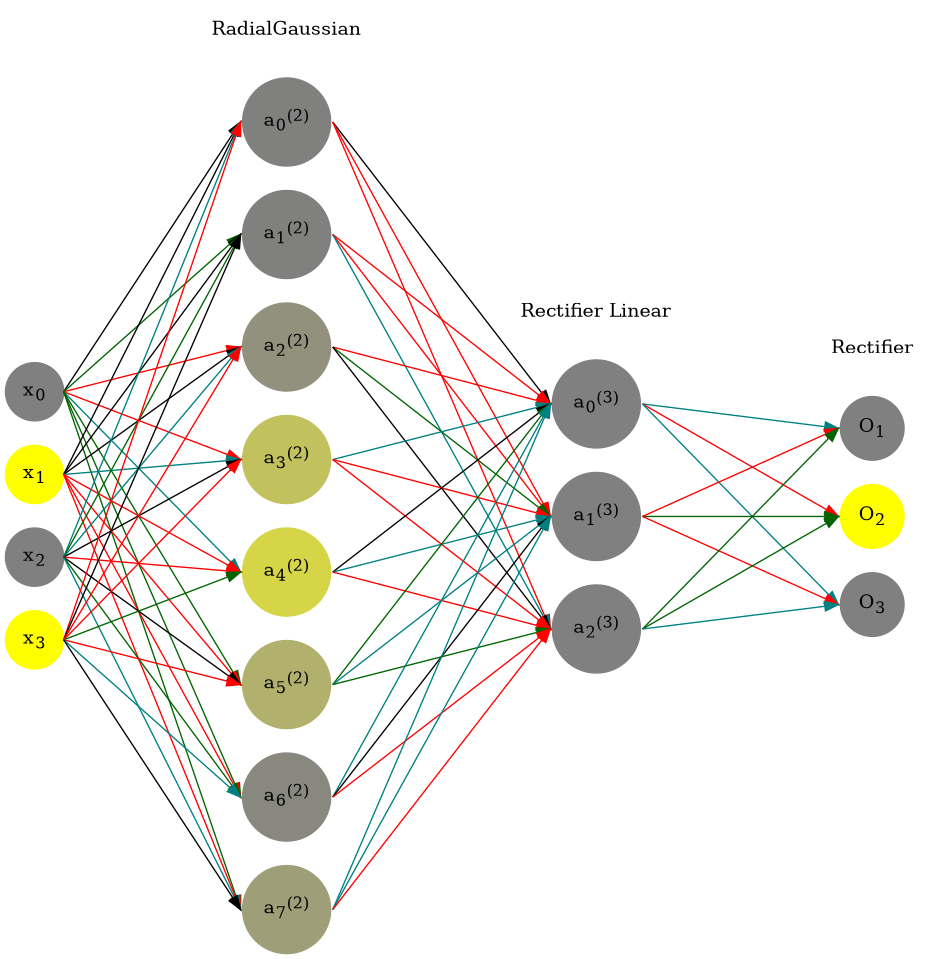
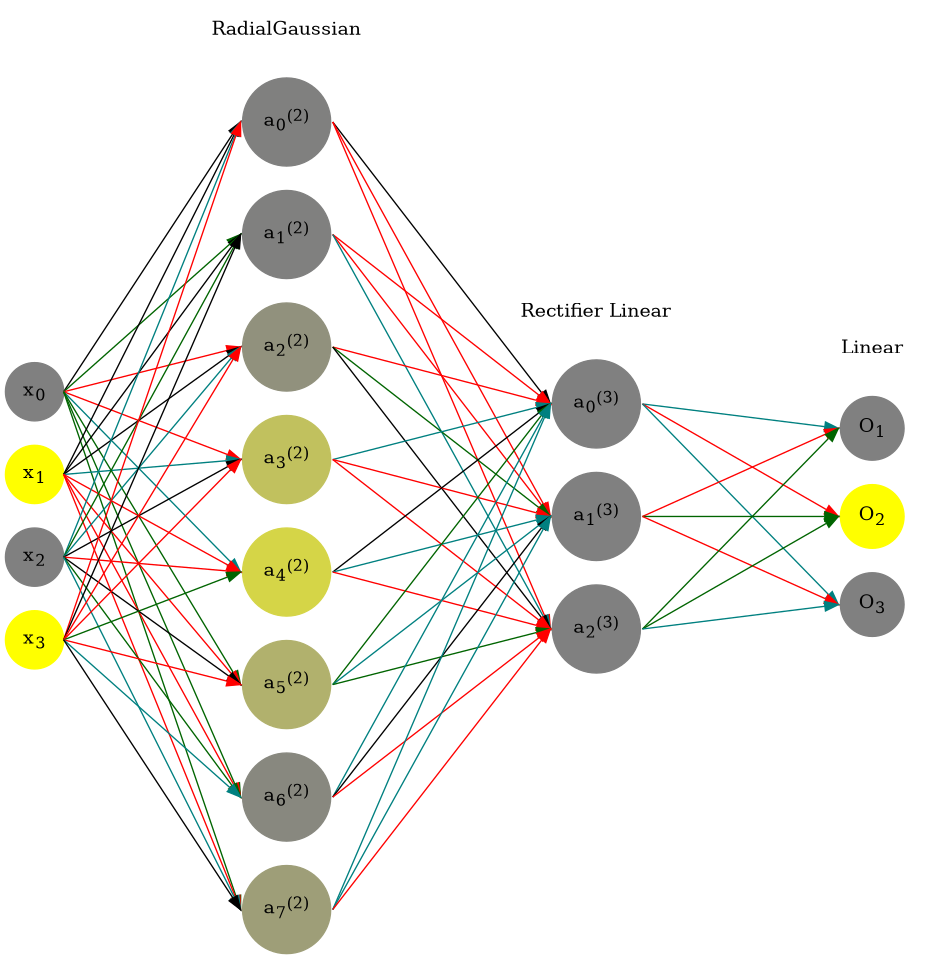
(872, 348) -> (872, 348)
